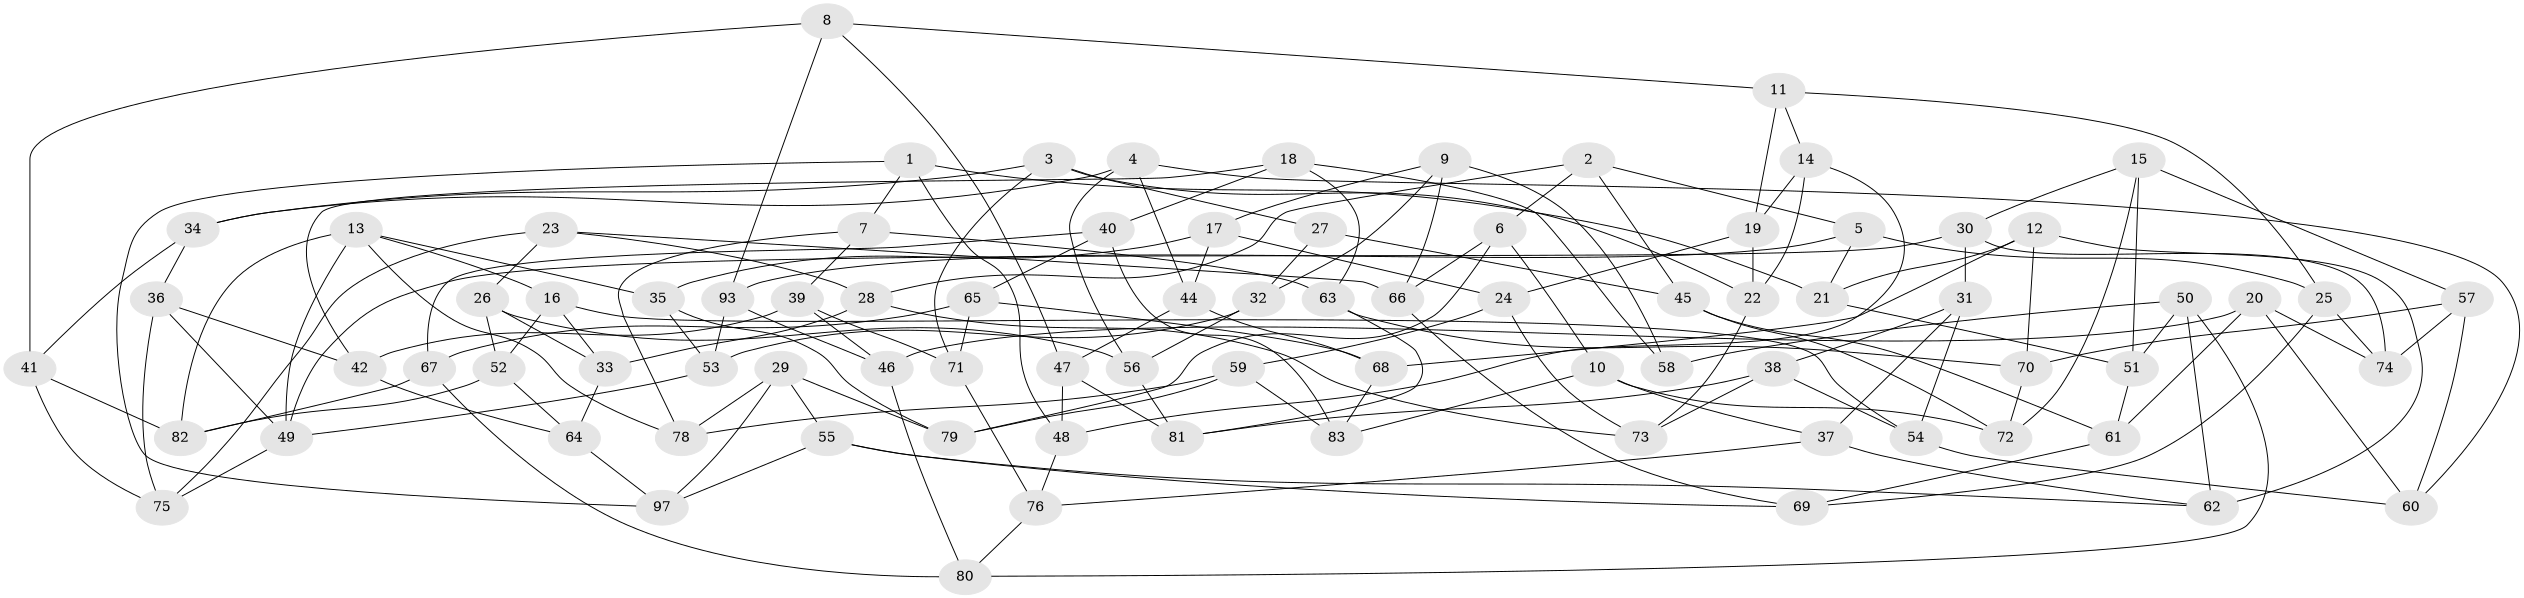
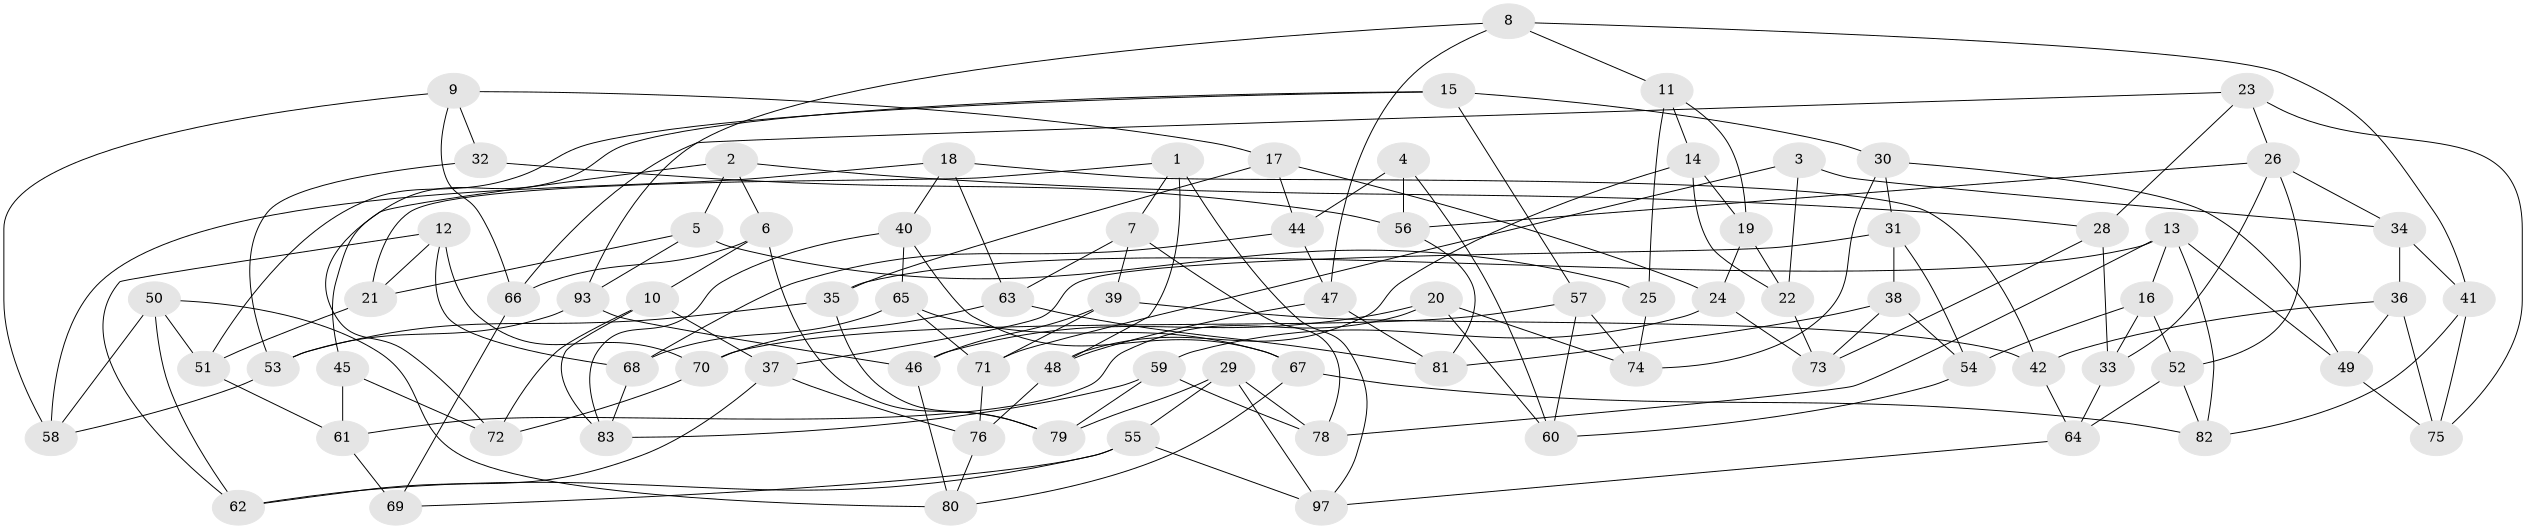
(665, 202) -> (2337, 195)
(1320, 230) -> none
(500, 409) -> (165, 409)
(2110, 468) -> none
